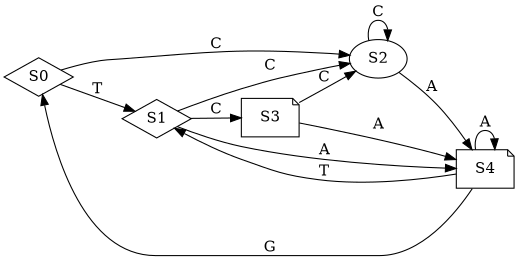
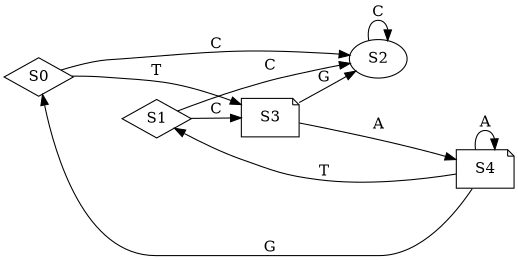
(324, 78) -> (324, 78)
(93, 96) -> (153, 81)
(436, 103) -> none
(310, 158) -> none
